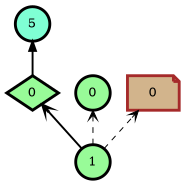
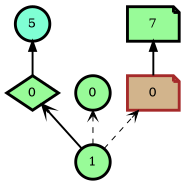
none -> (153, 24)
